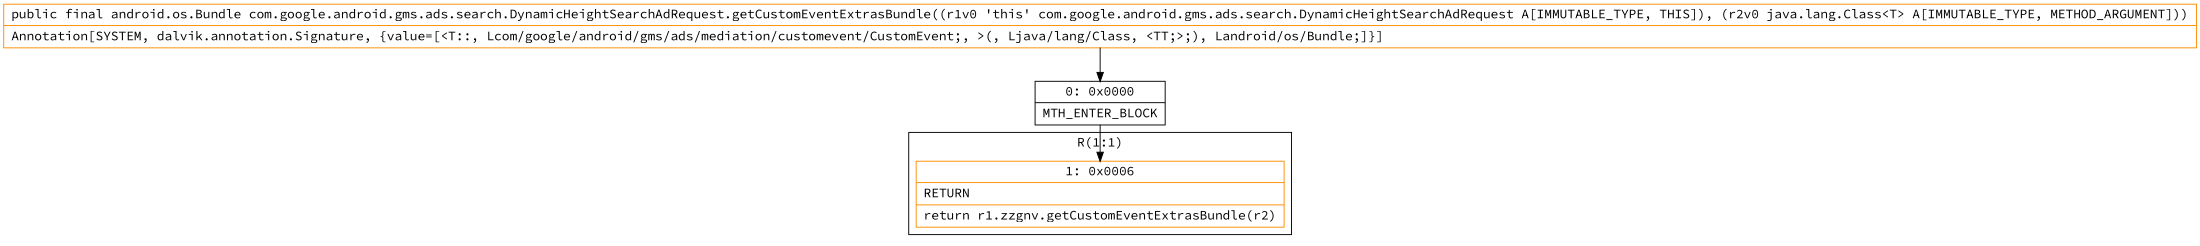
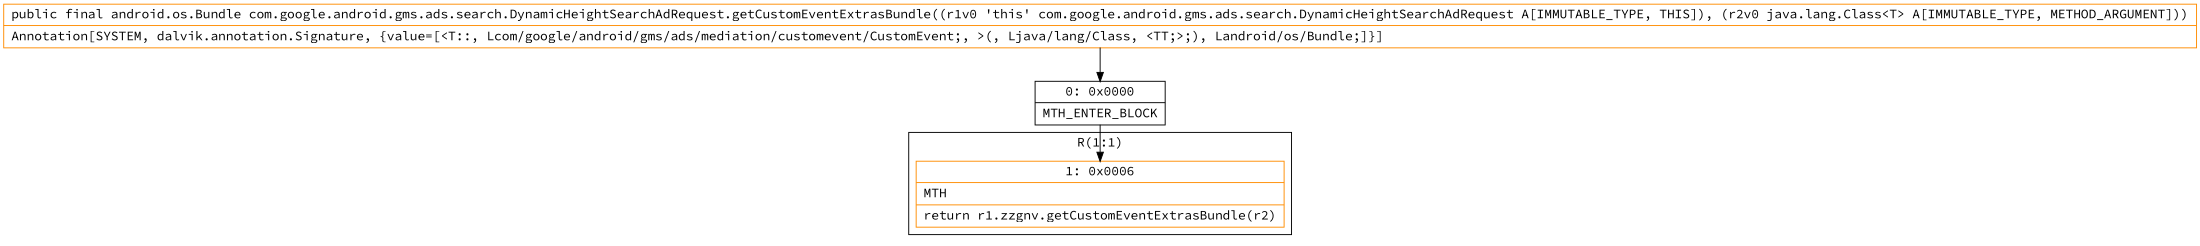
(947, 193) -> (935, 193)
